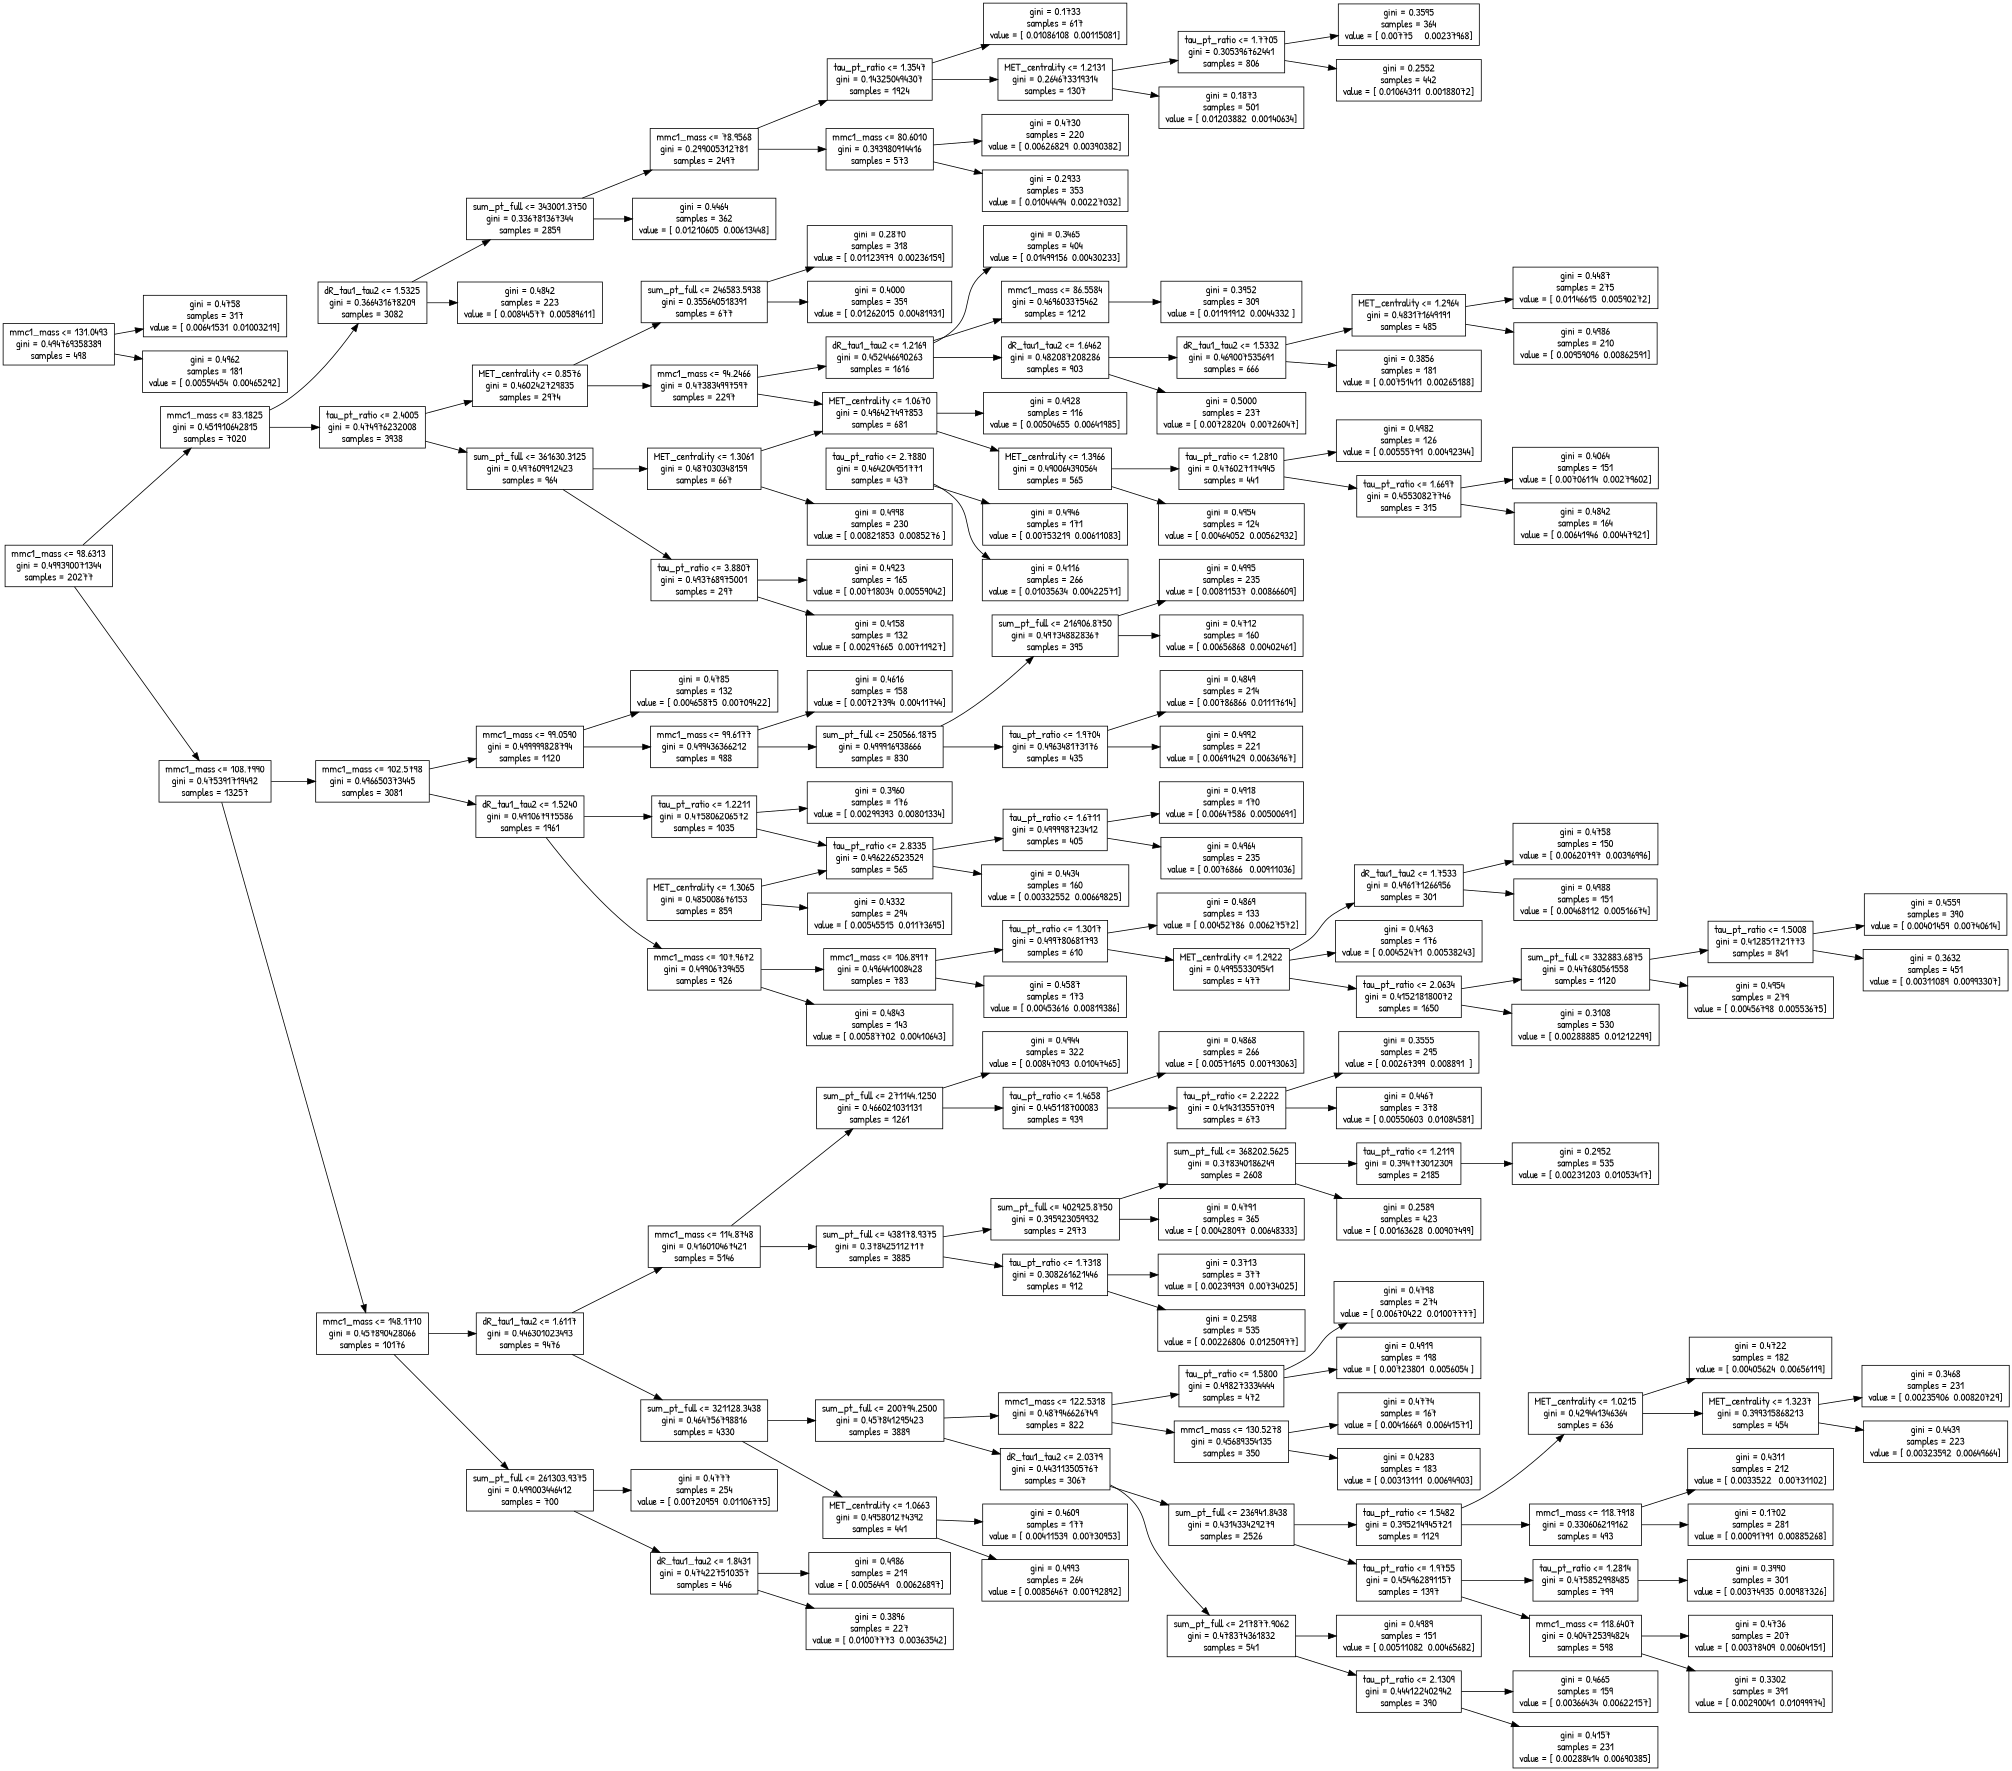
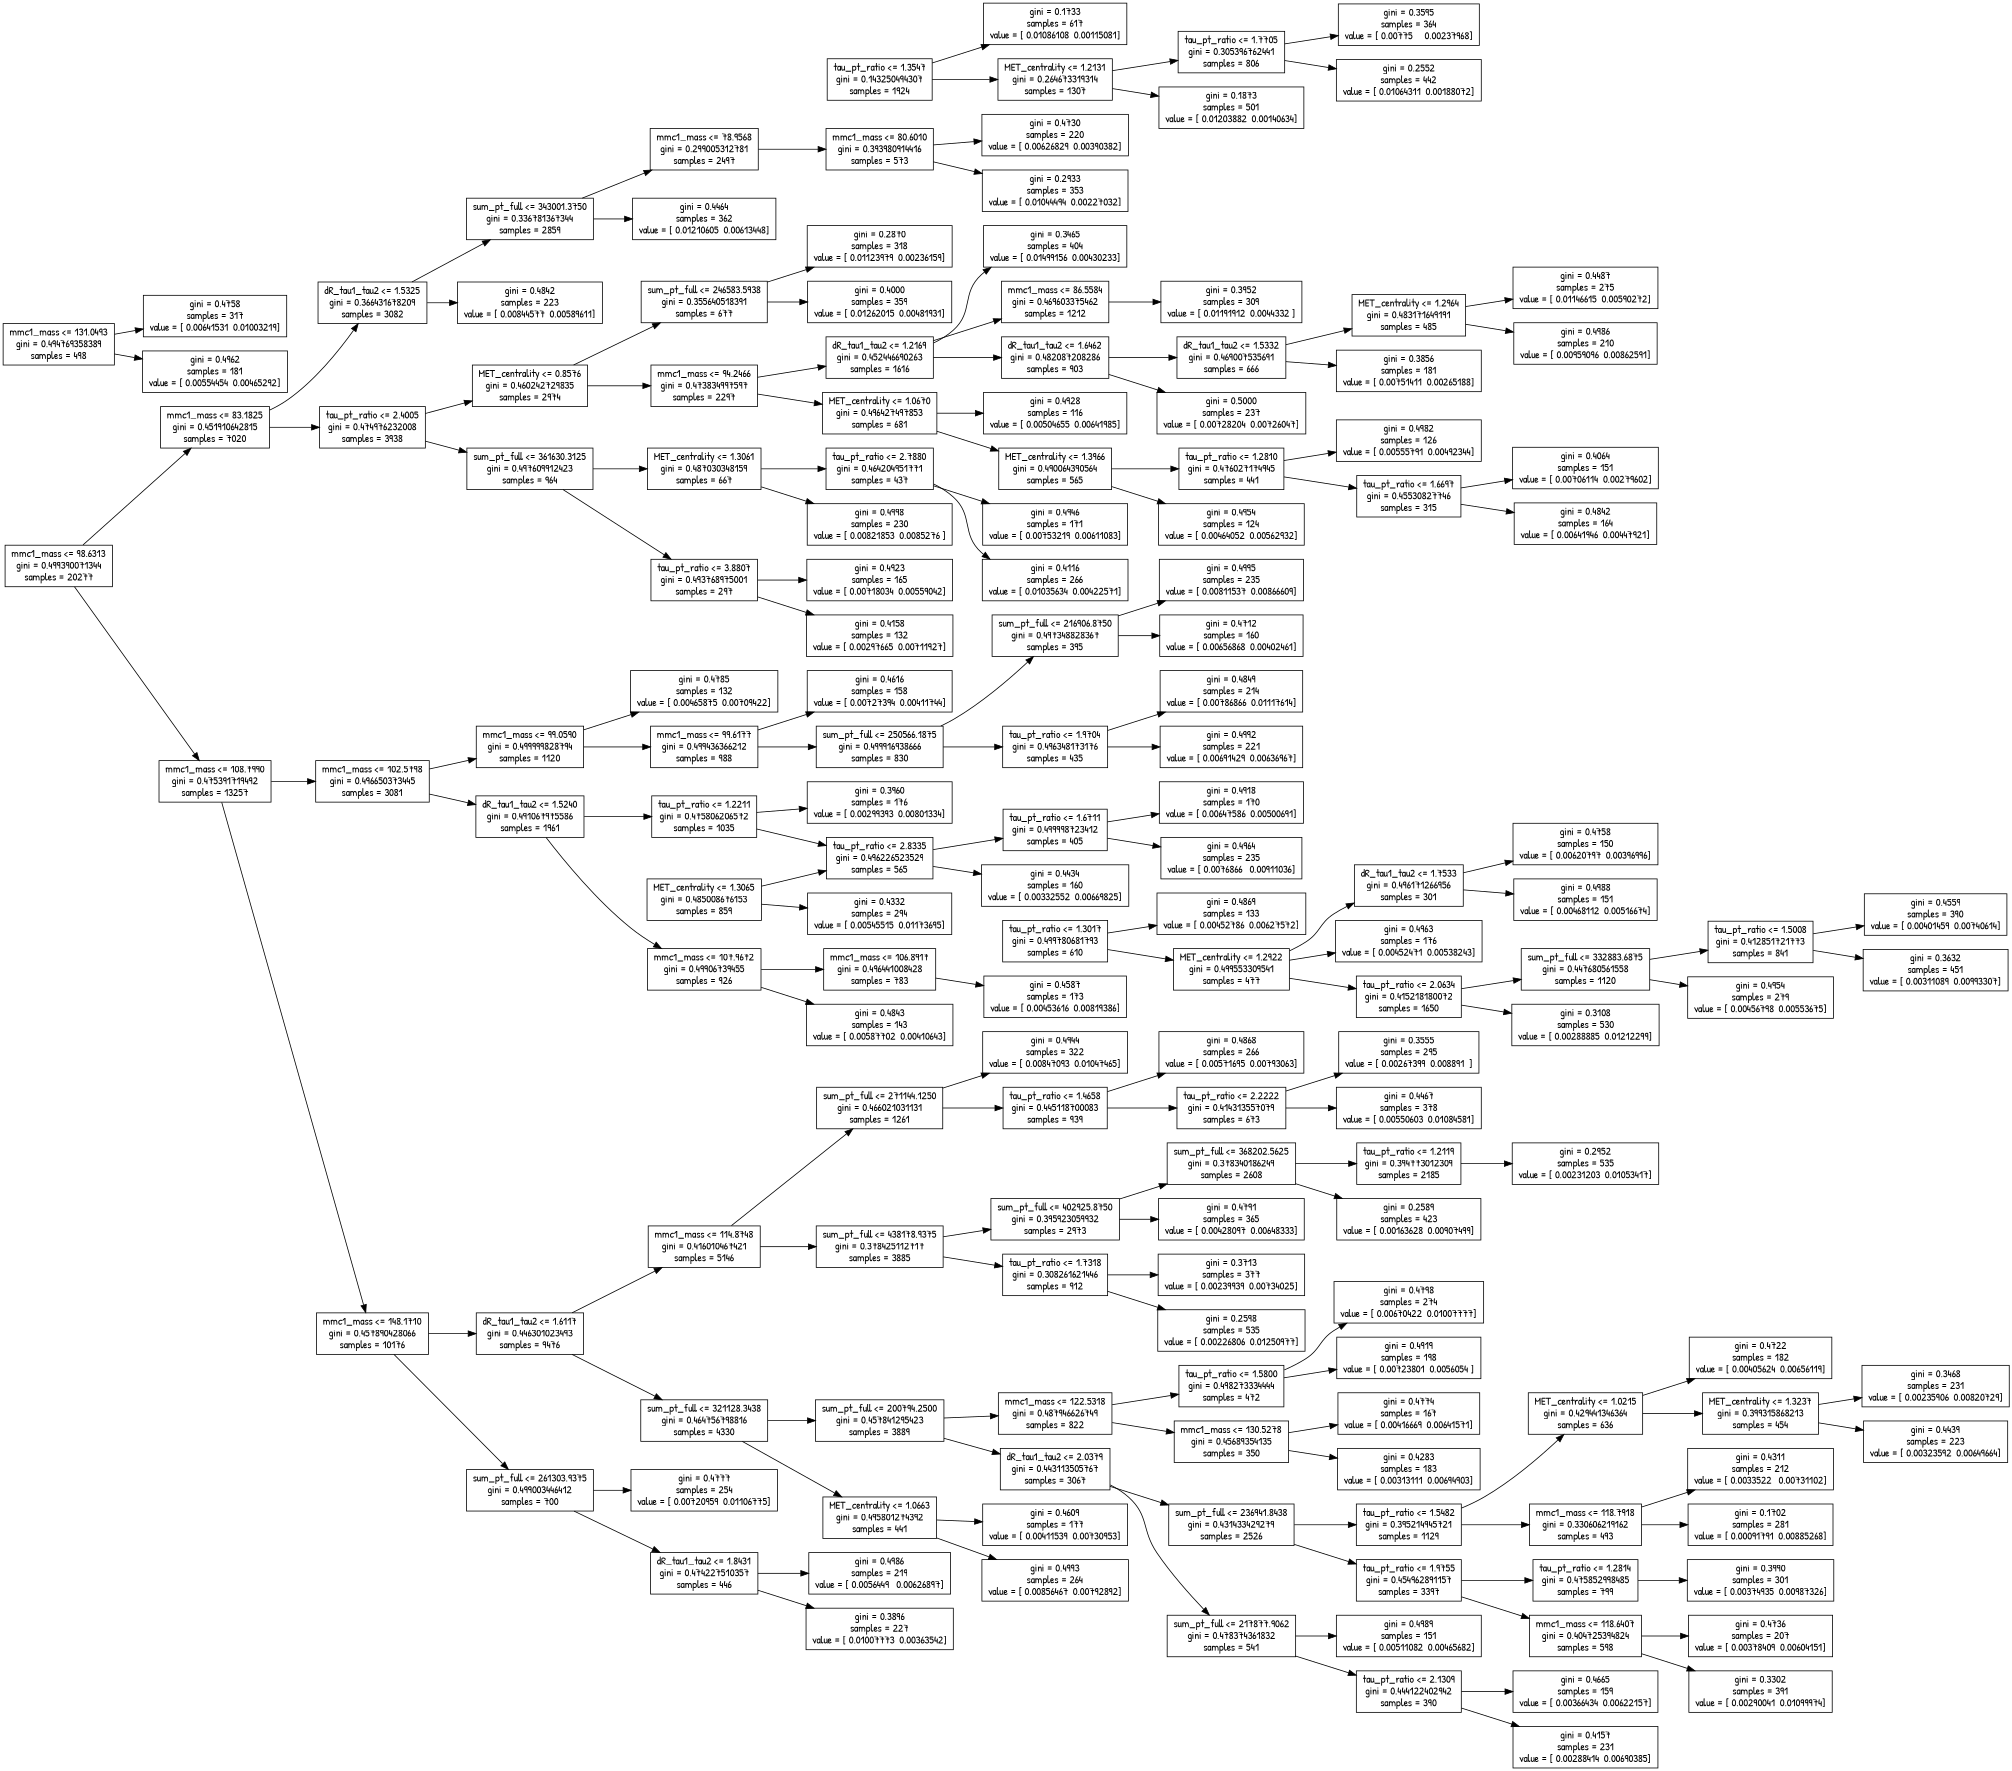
(788, 116) -> none
(788, 442) -> (790, 469)
(965, 956) -> none
(1409, 1580) -> (1409, 1580)
